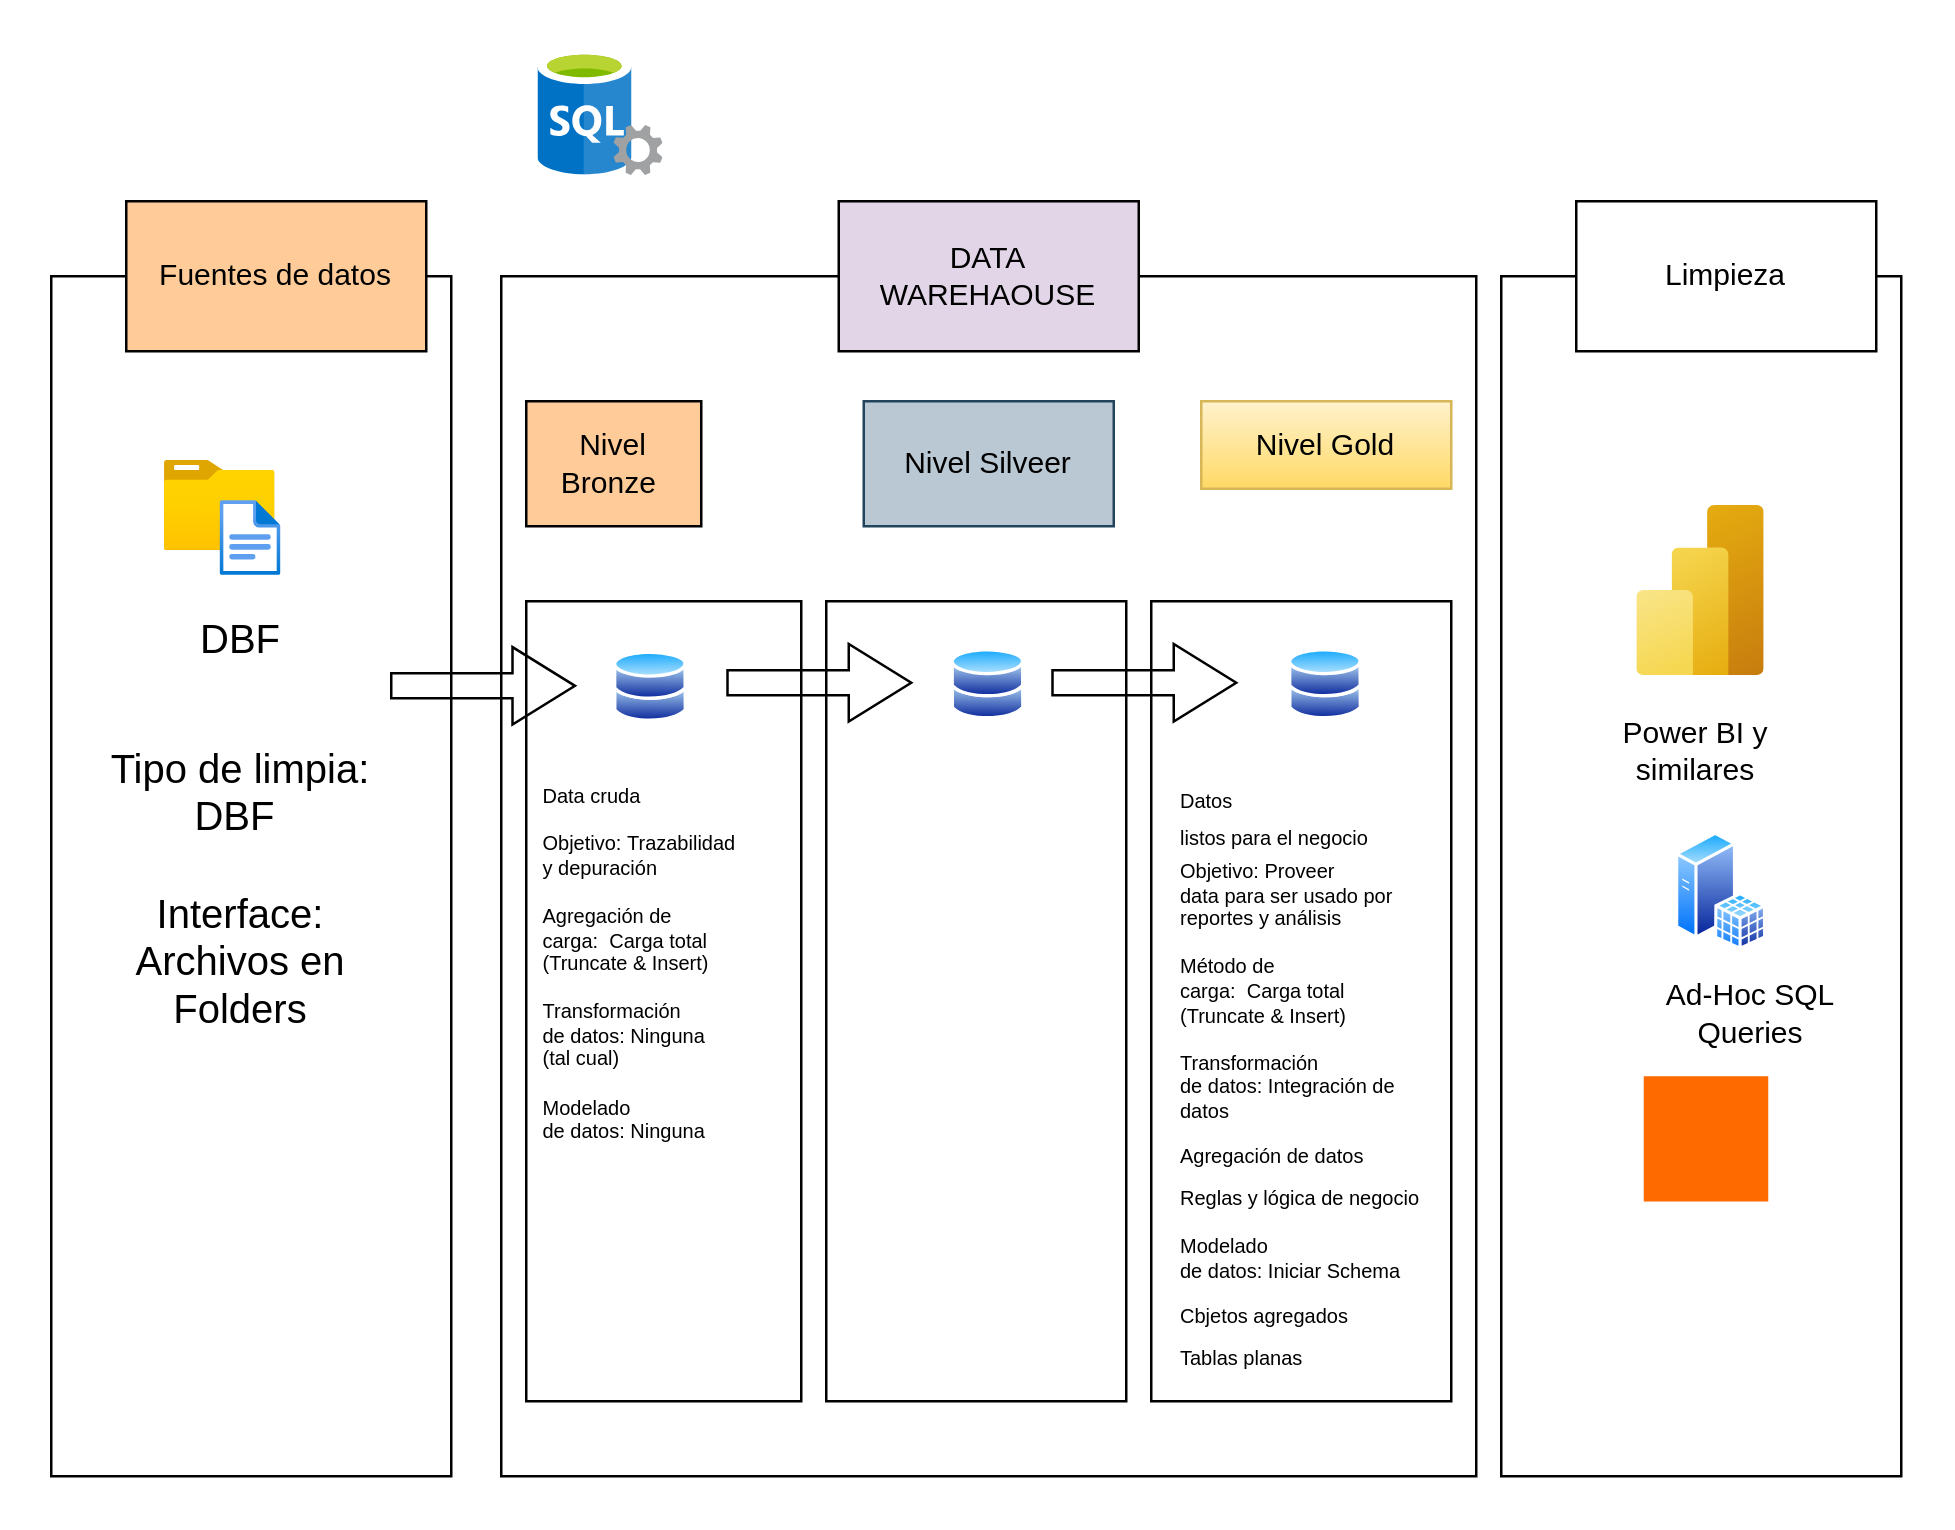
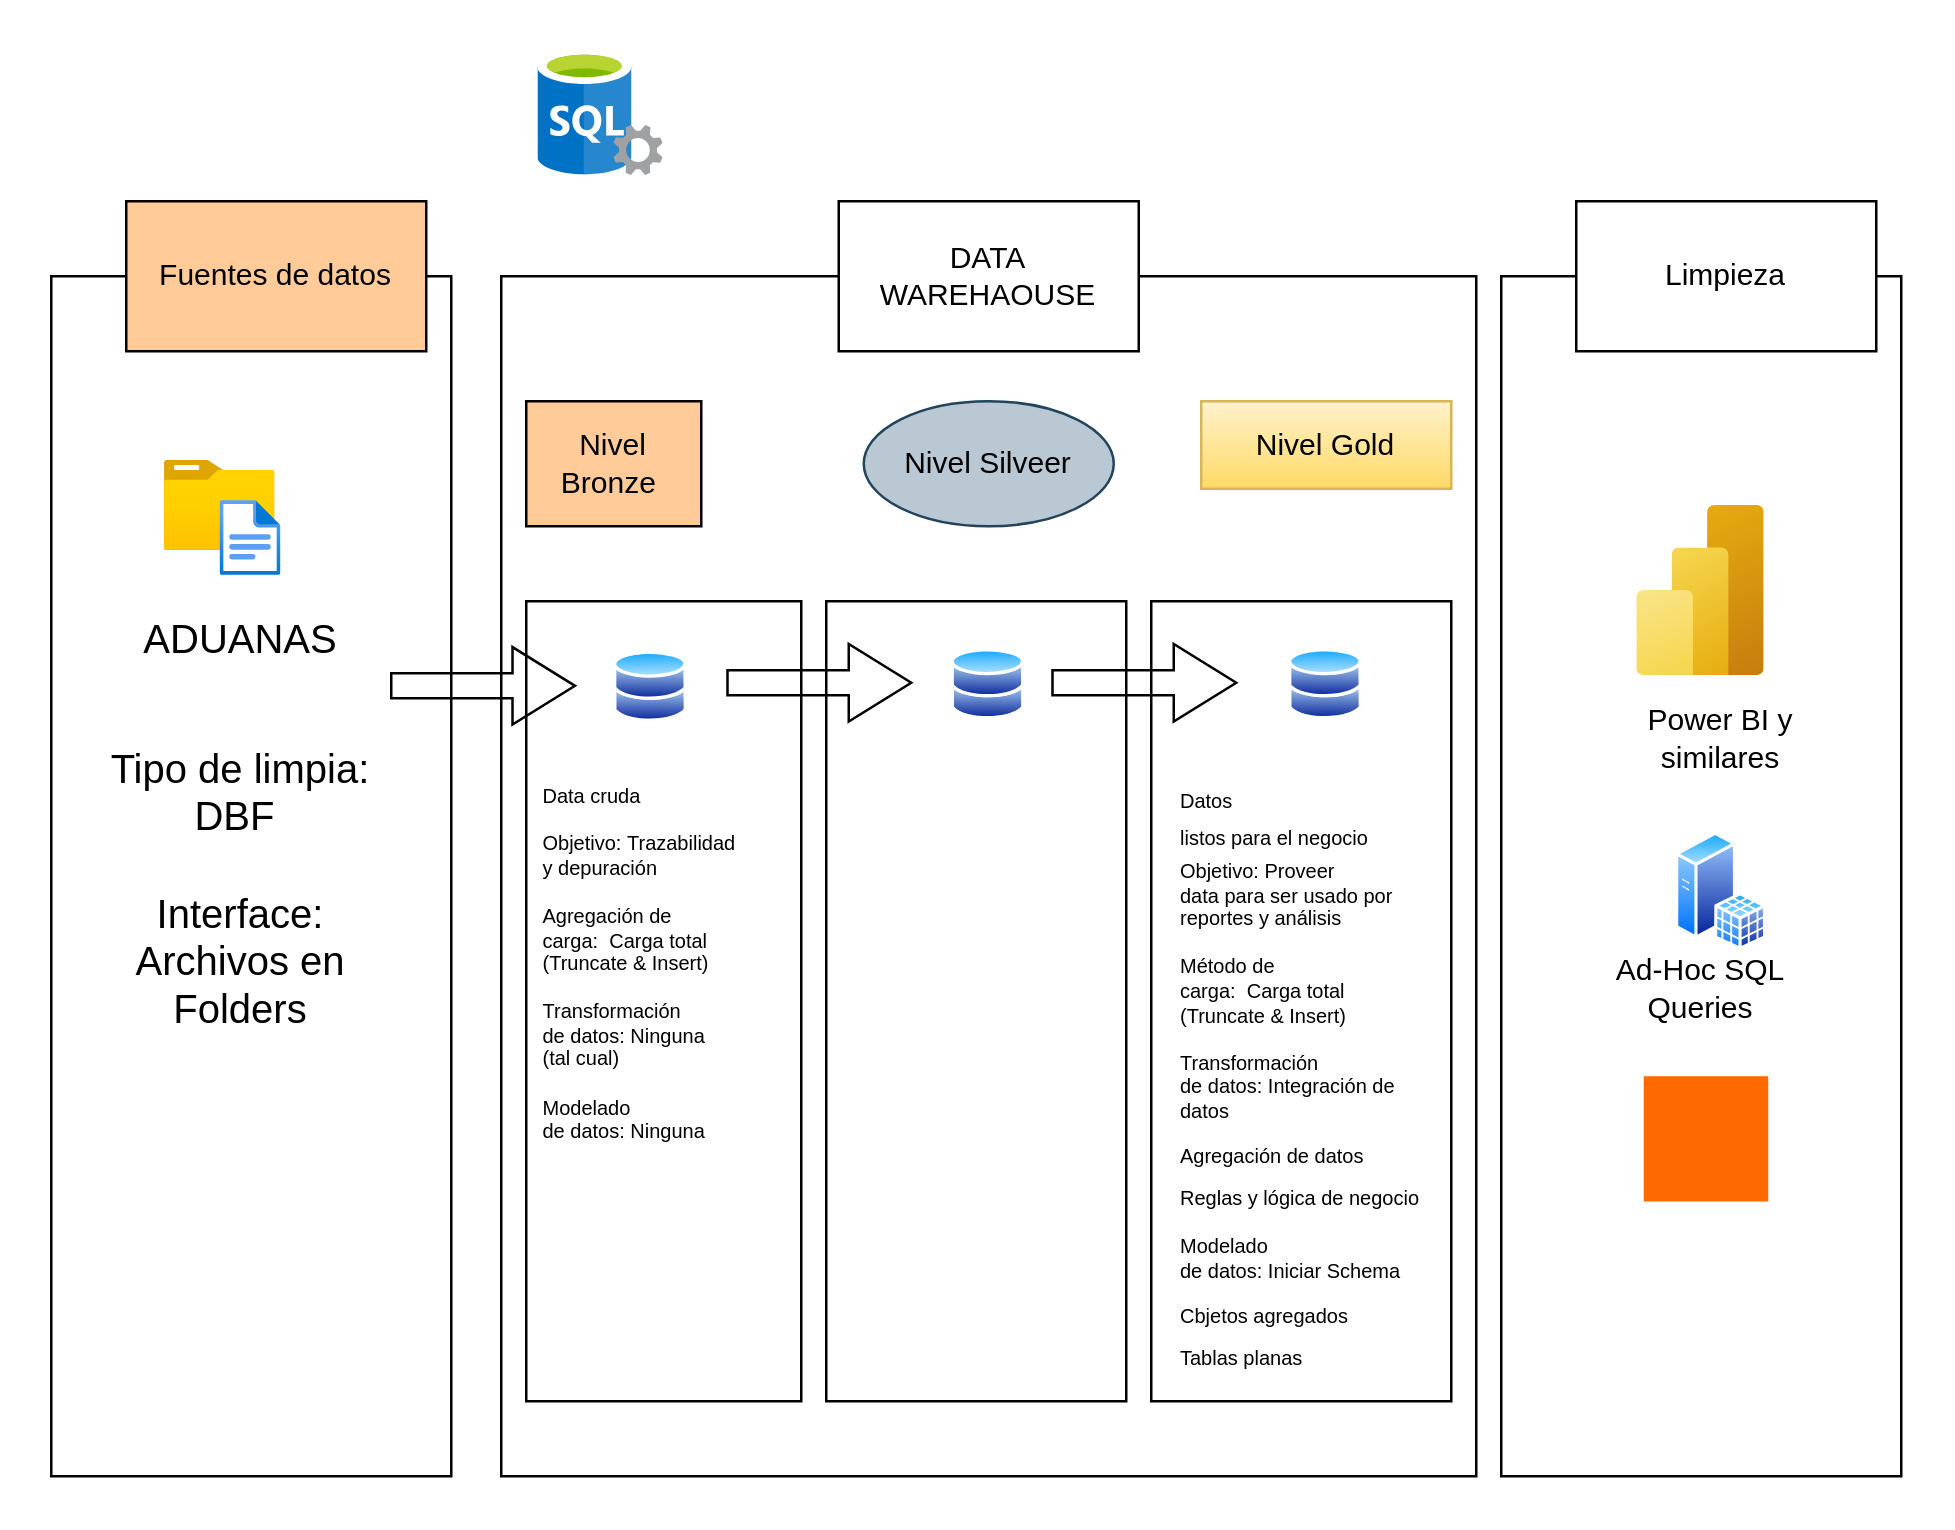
(989, 276) -> (989, 276)
(989, 464) -> (989, 464)
(241, 639) -> (241, 639)
(1697, 751) -> (1722, 739)
(1751, 1014) -> (1701, 989)
